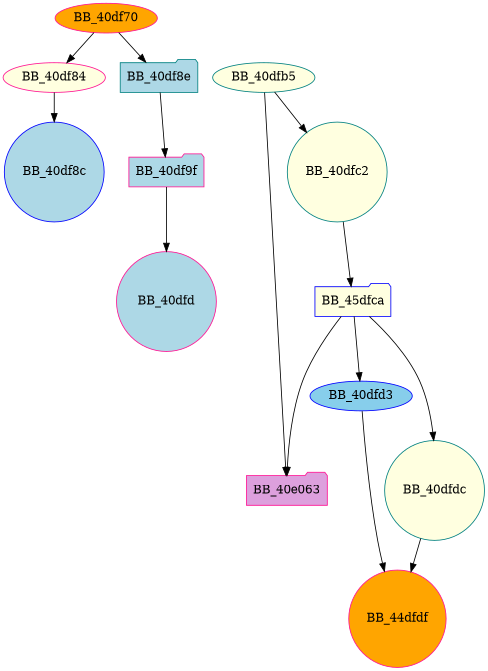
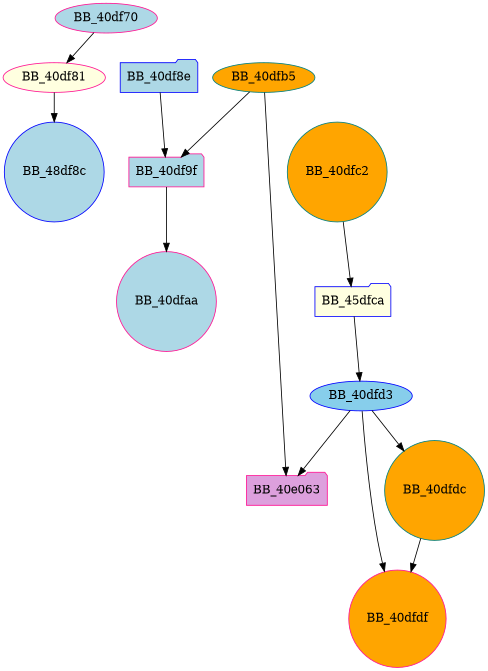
(106, 18) -> (106, 18)
(129, 44) -> none
(54, 78) -> (54, 78)
(159, 78) -> (159, 78)
(264, 78) -> (264, 78)
(288, 109) -> (218, 122)
(54, 172) -> (54, 172)
(337, 172) -> (337, 172)
(166, 302) -> (166, 302)
(413, 368) -> (385, 427)
(301, 387) -> (327, 440)
(435, 490) -> (435, 490)
(397, 619) -> (397, 619)
